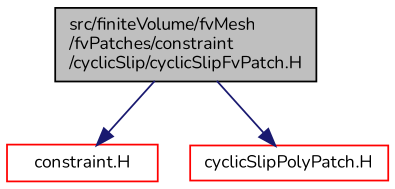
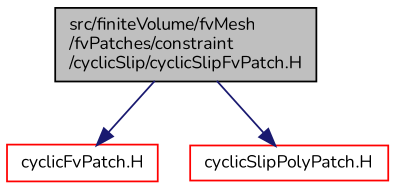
(82, 163) -> (82, 163)
